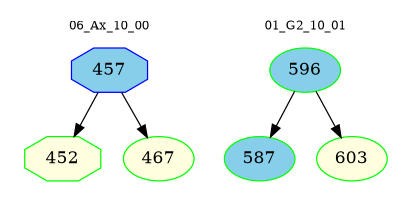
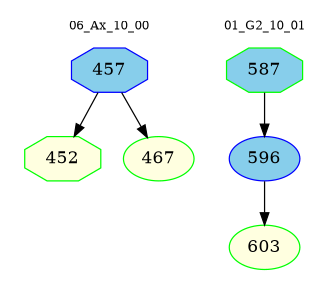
(305, 70) -> (265, 159)
(285, 109) -> (265, 108)
(260, 159) -> (265, 70)
